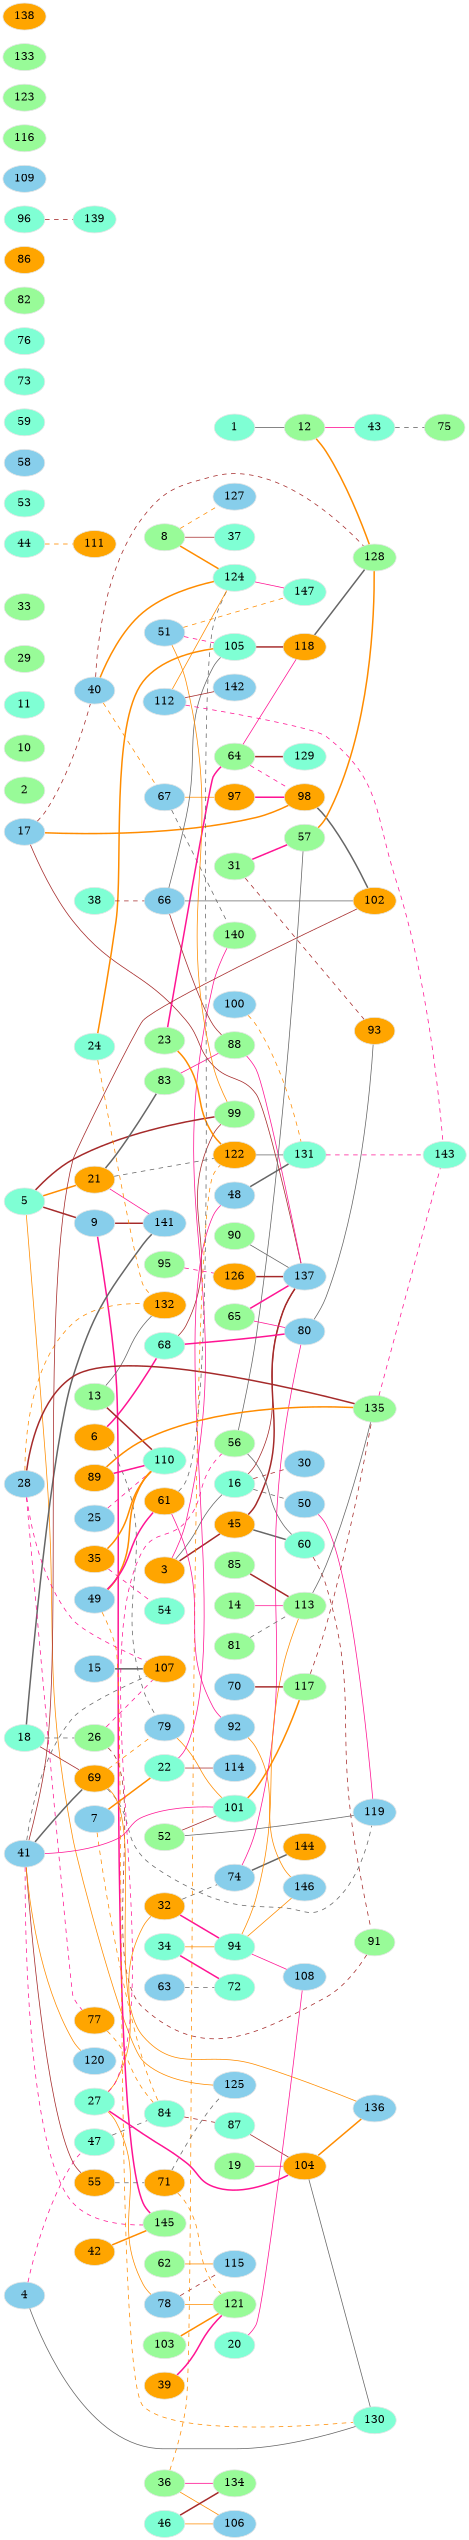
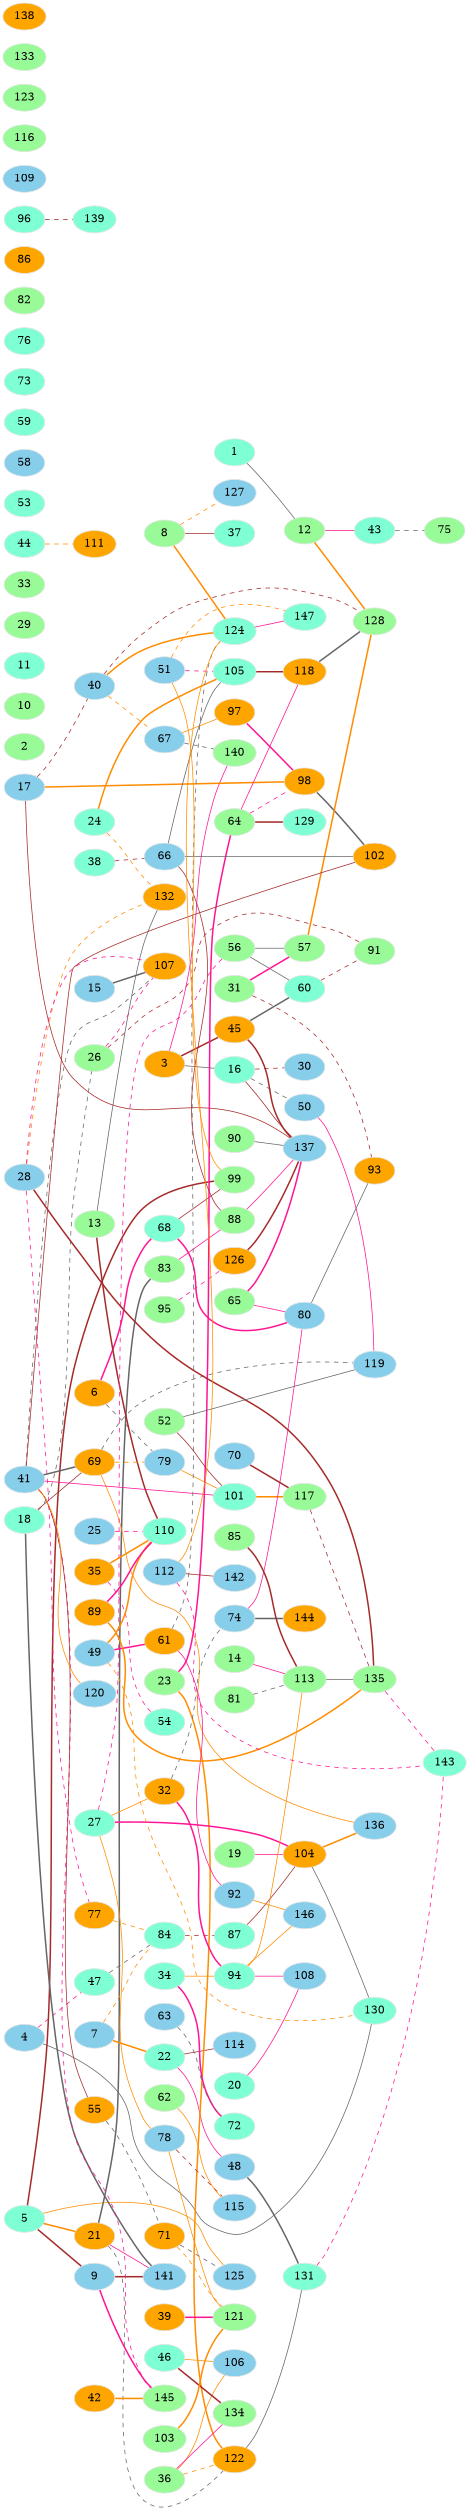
(235, 1005) -> none
